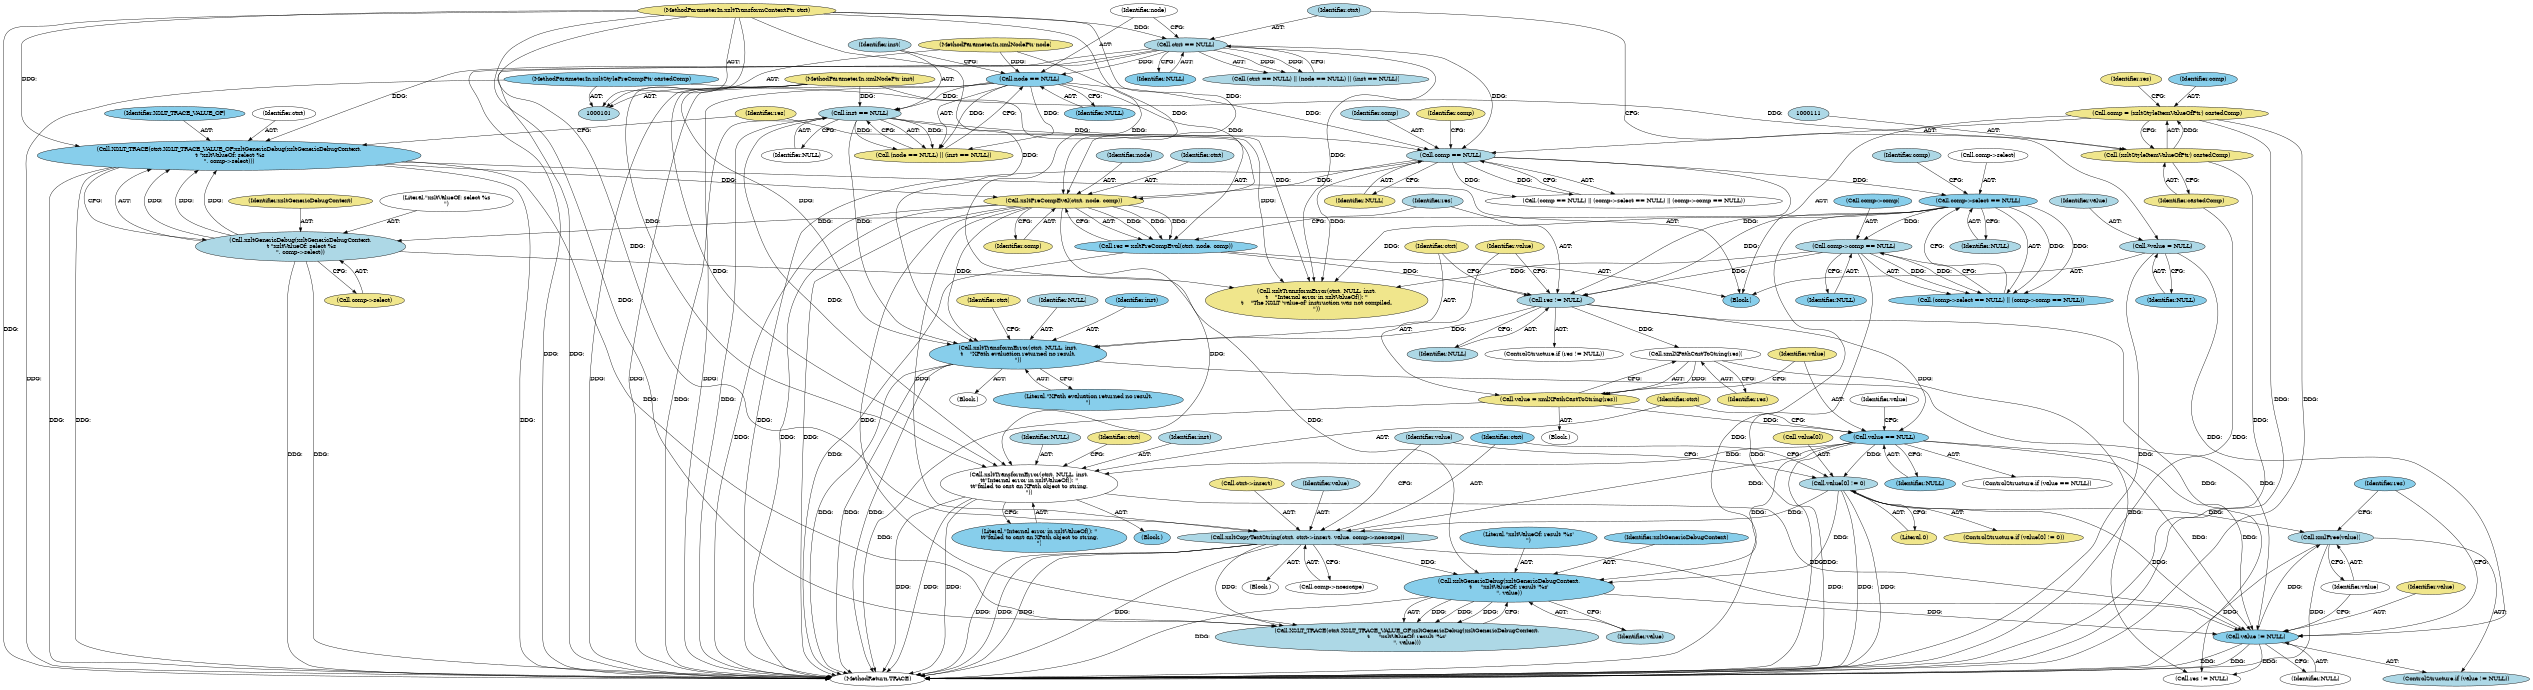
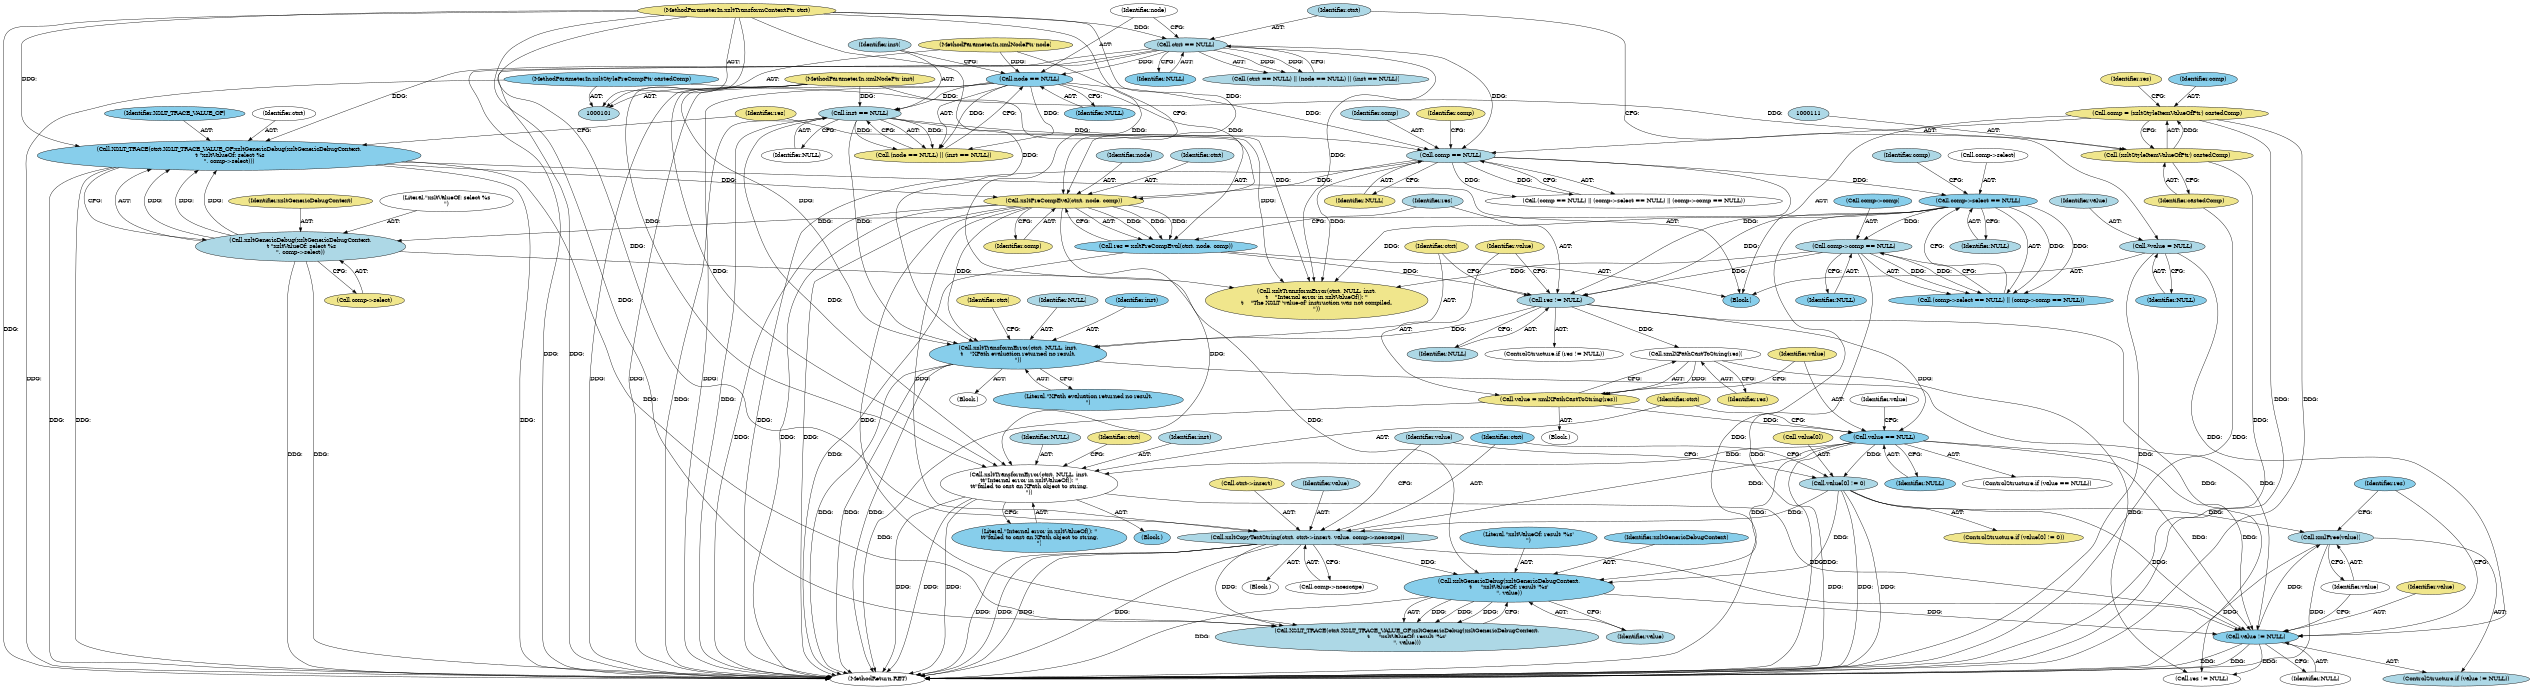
(1181, 114) -> (1181, 114)
(1914, 538) -> none
(878, 679) -> (878, 679)
